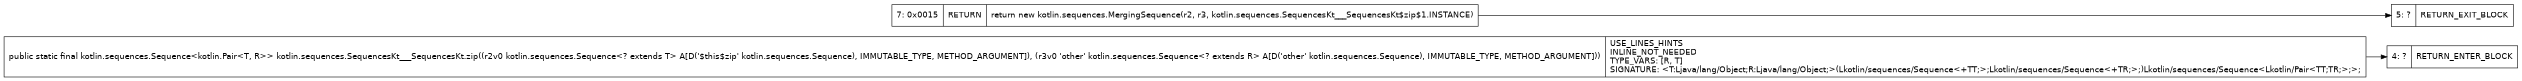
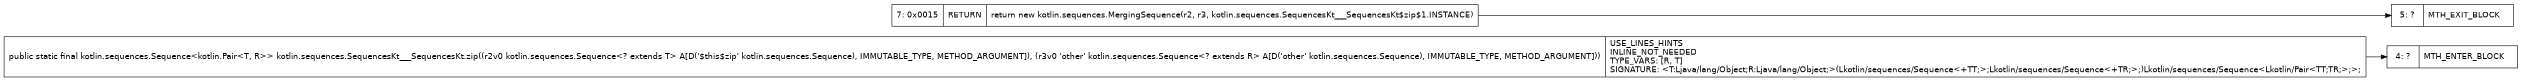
(2465, 15) -> (2464, 15)
(2465, 57) -> (2464, 57)
